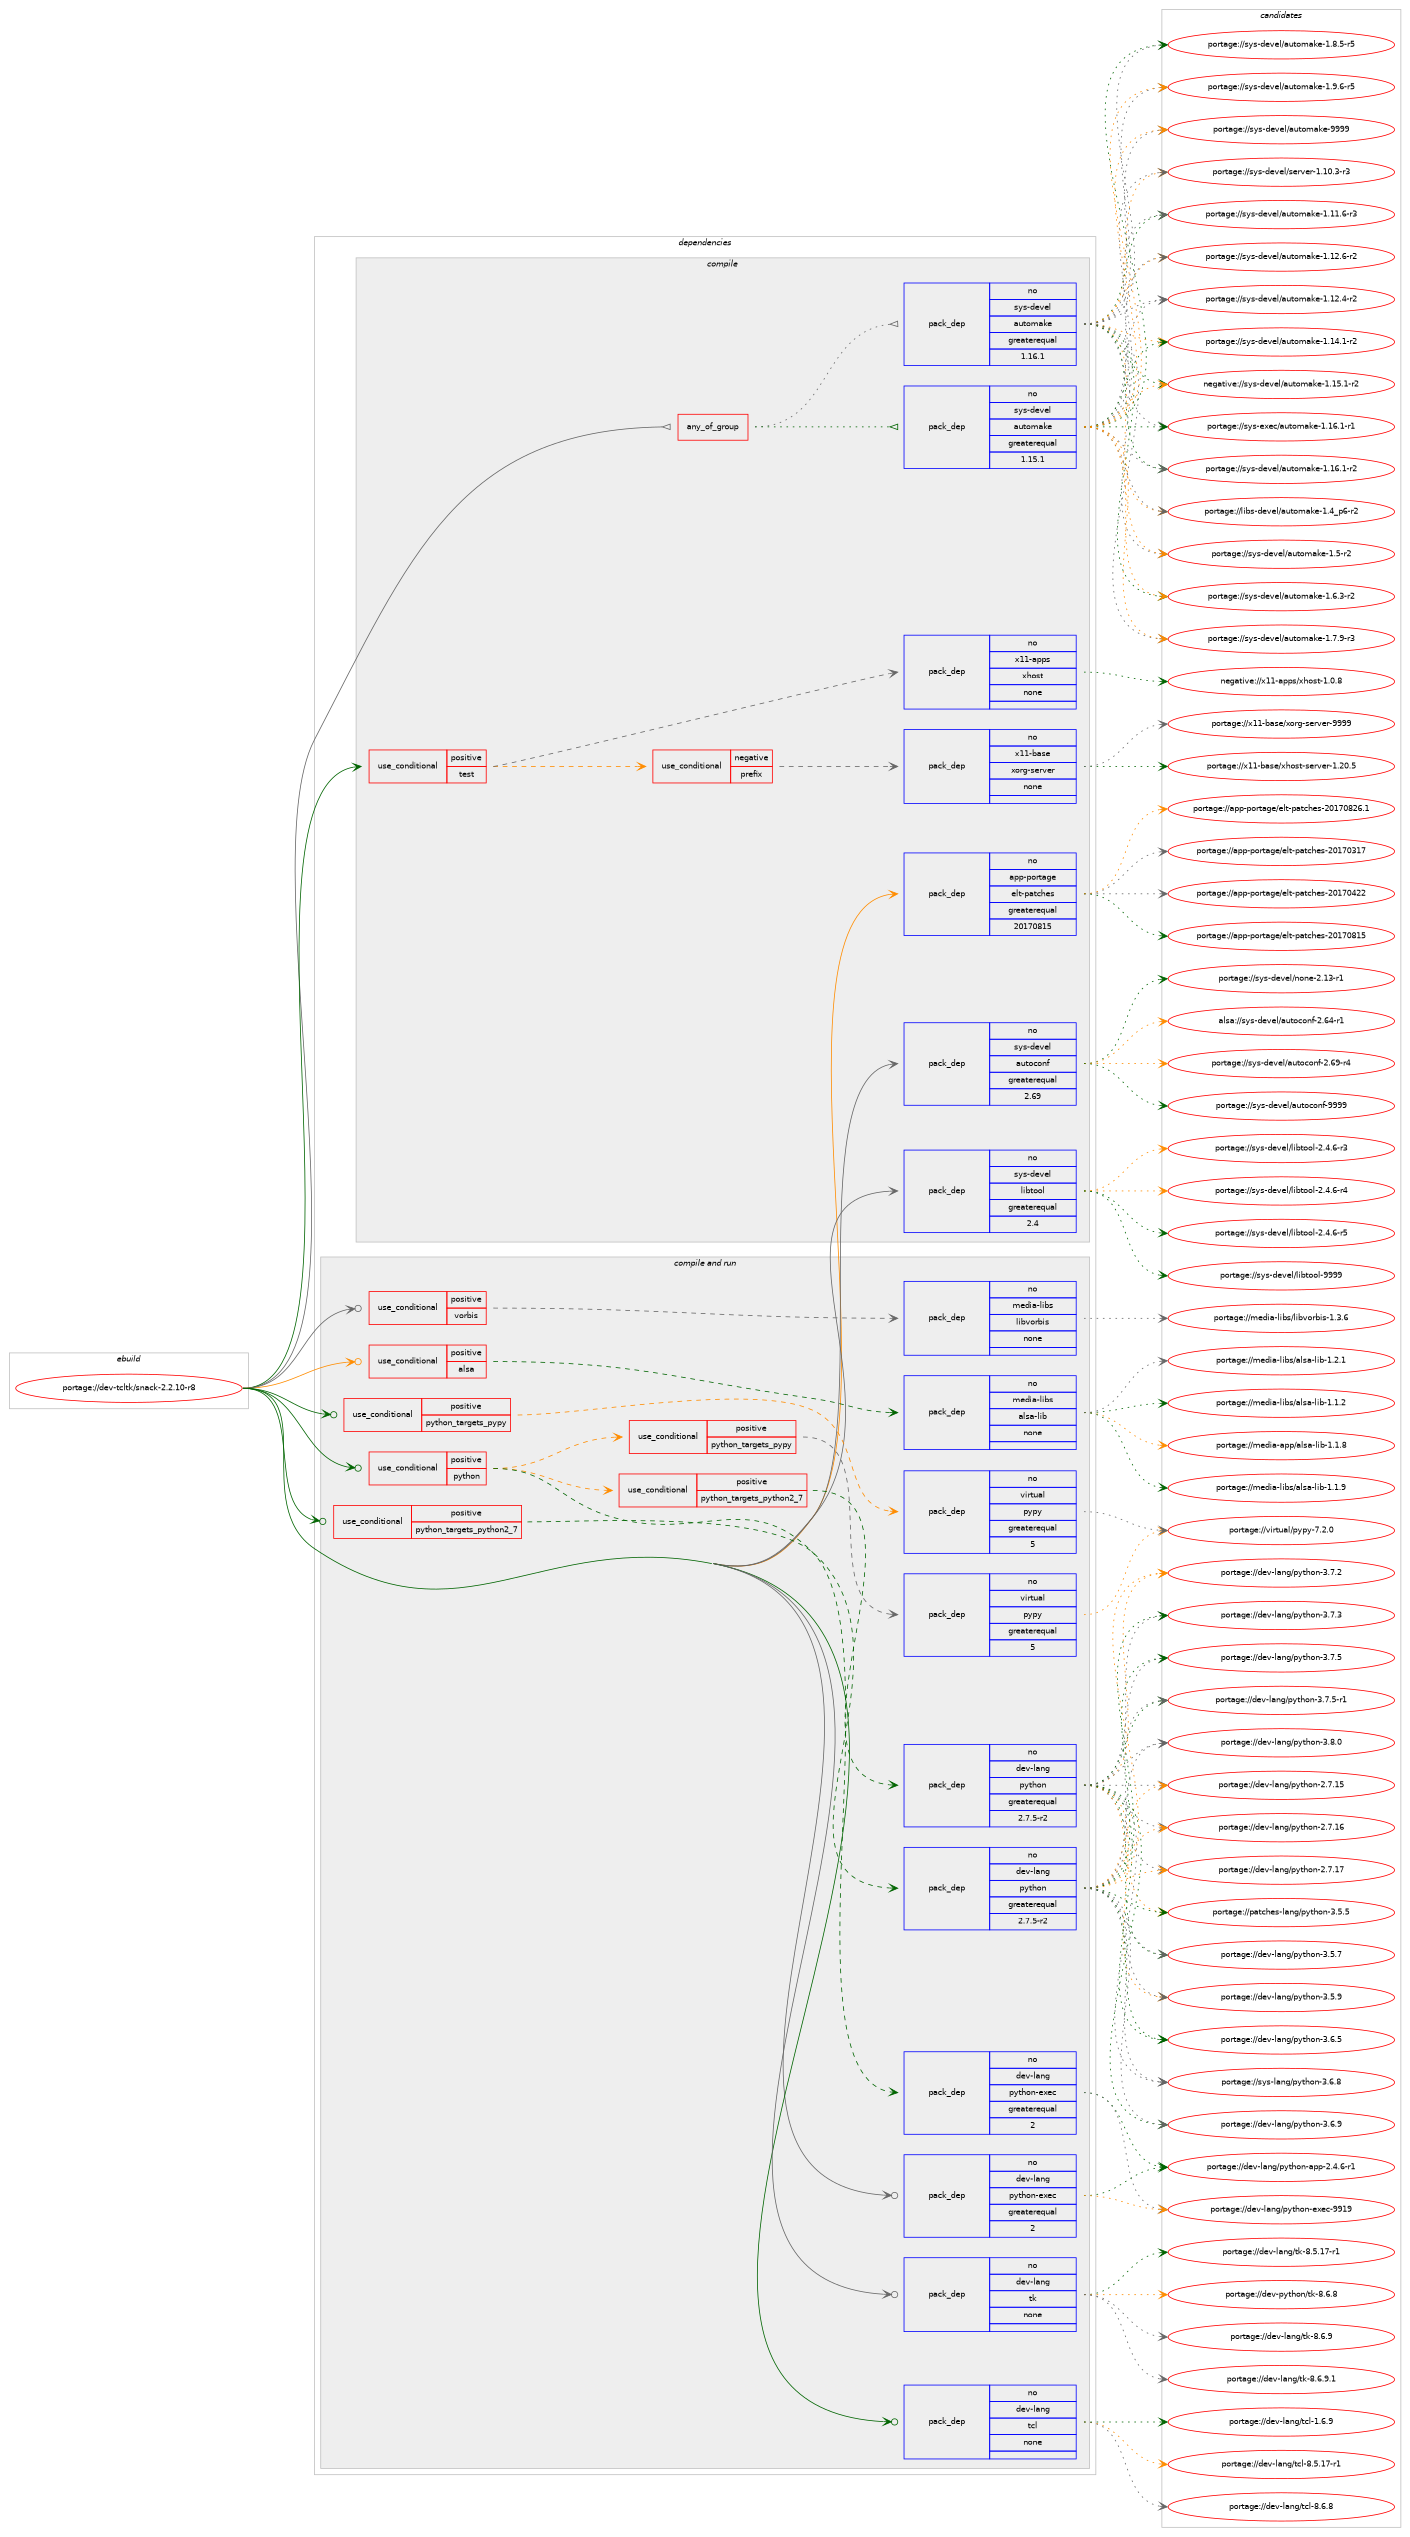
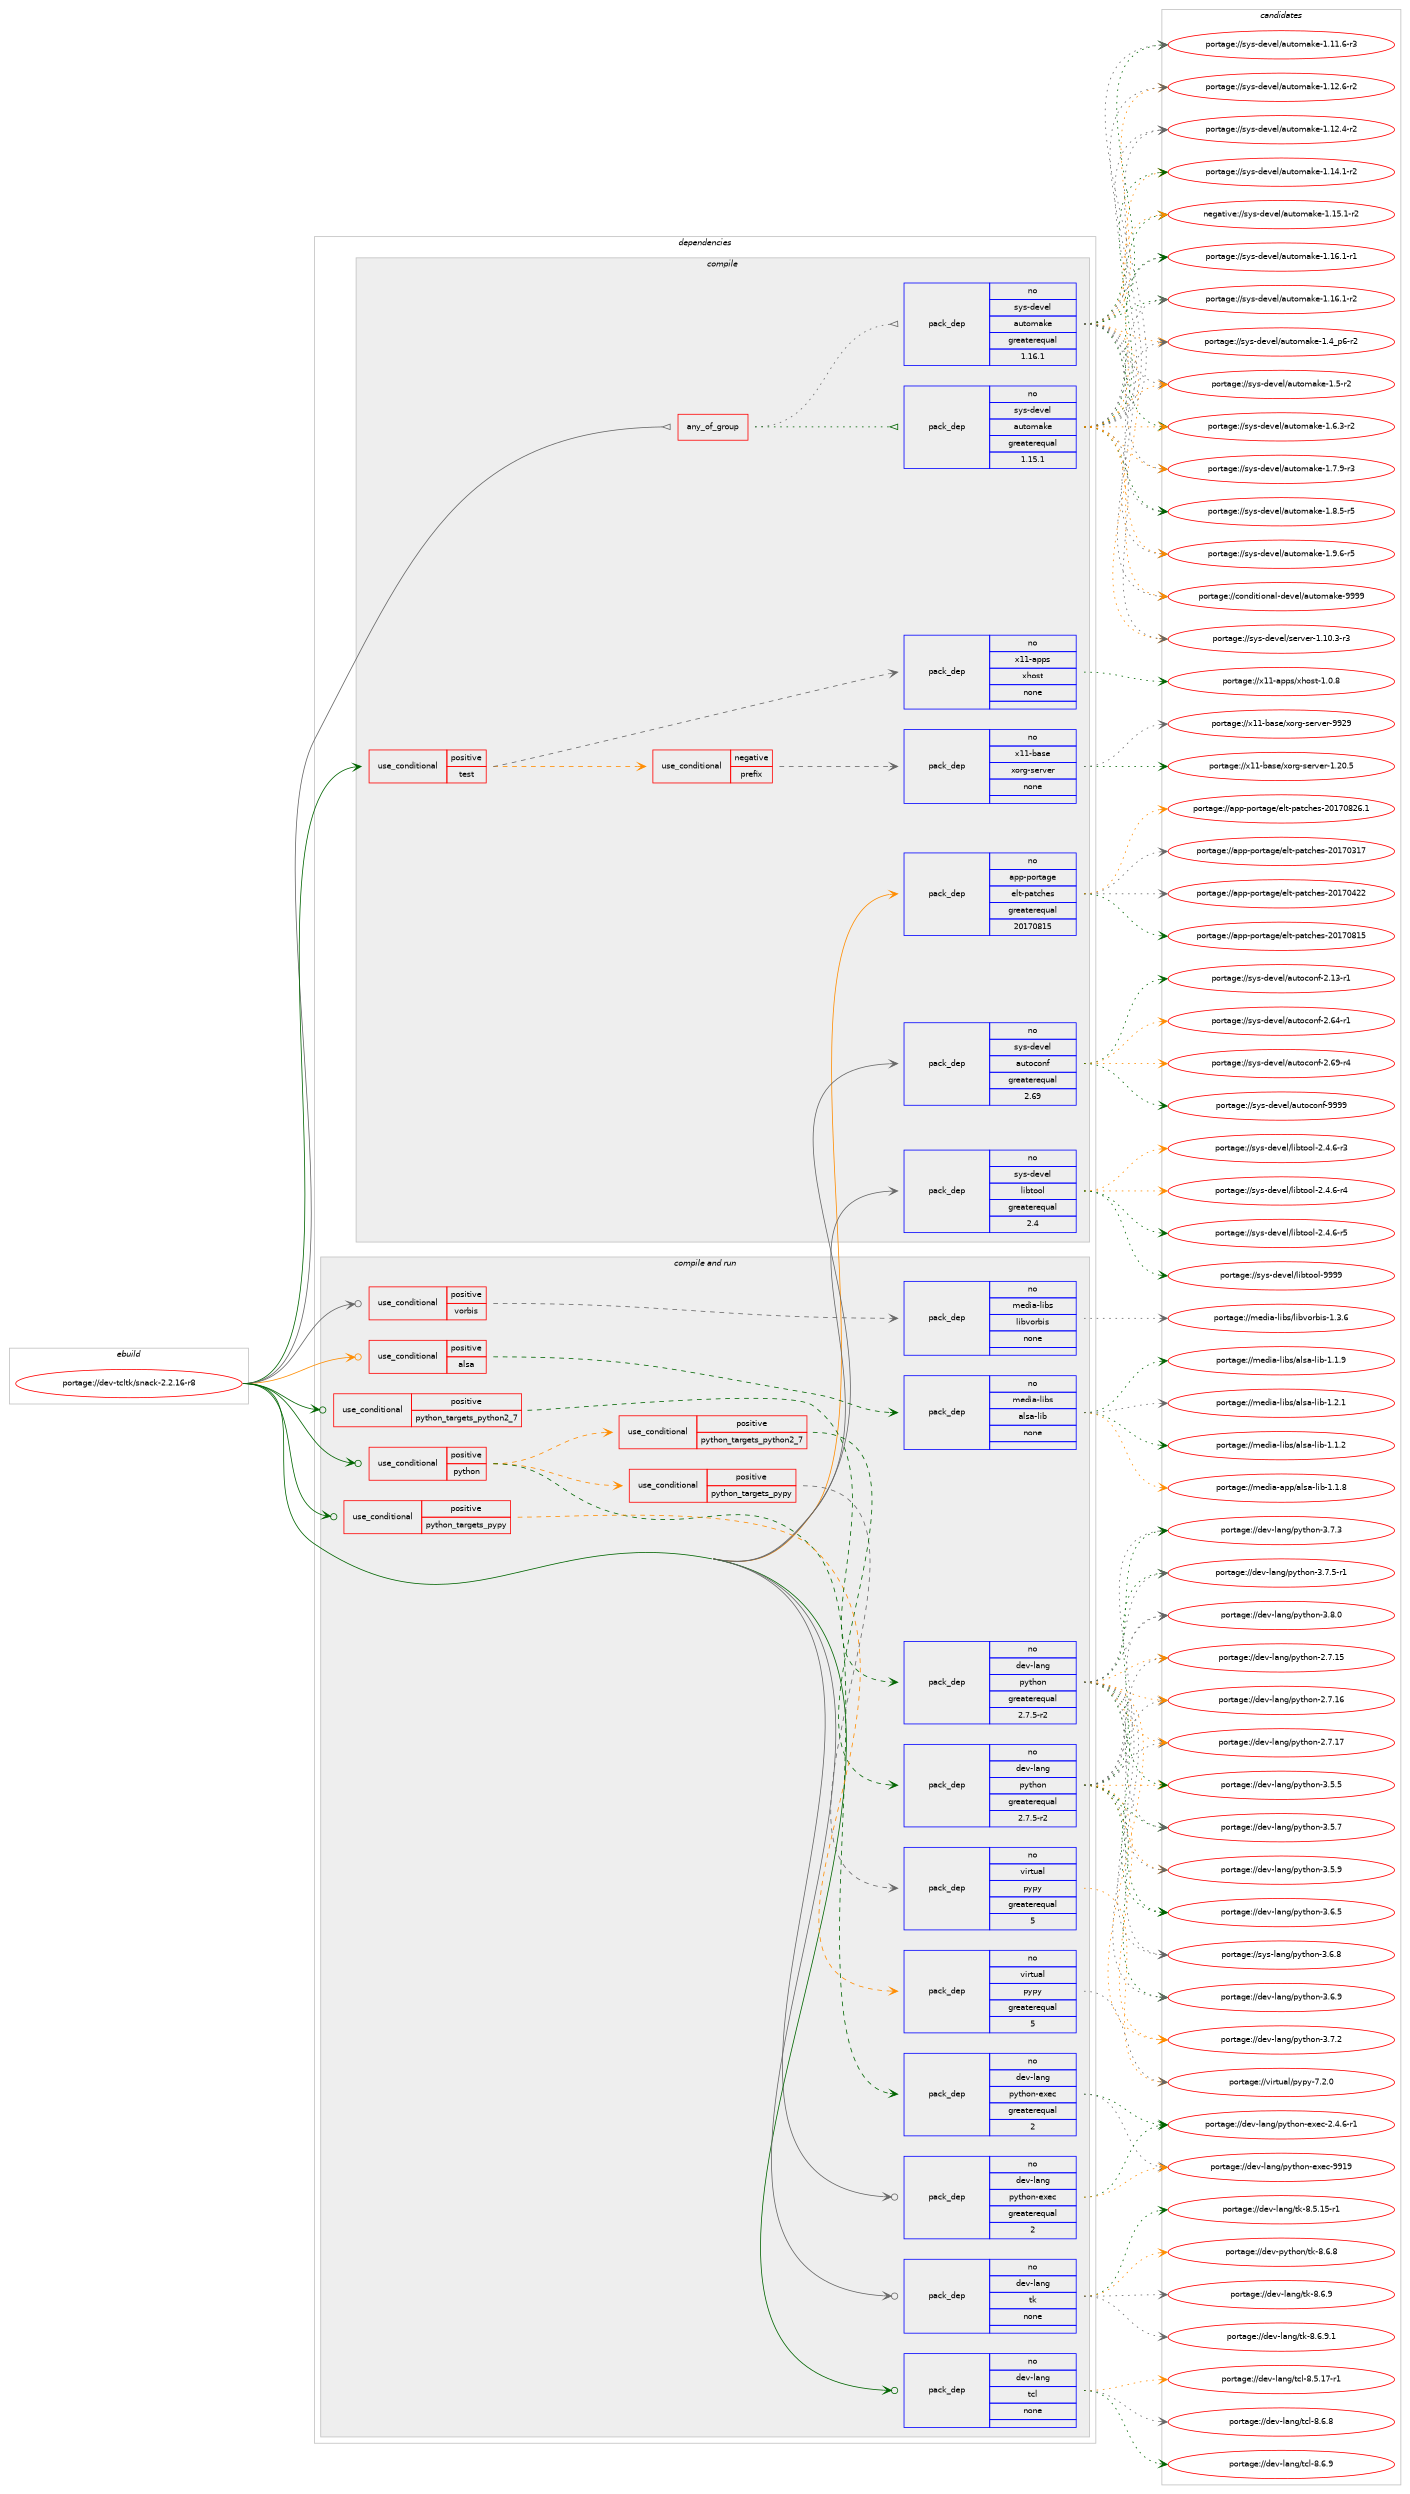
(1281, 130) -> (1281, 597)
(1281, 427) -> (1281, 257)
(1281, 512) -> (1281, 342)
(1281, 682) -> (1281, 682)
(1281, 724) -> (1281, 724)
(1281, 766) -> (1281, 766)
(1281, 979) -> (1281, 979)
(1281, 1021) -> (1281, 1021)
(129, 1388) -> (129, 1384)
(1281, 1658) -> none
(1281, 1913) -> (1281, 1785)
(1281, 2167) -> (1281, 2125)
(1281, 2252) -> (1281, 2210)
(1281, 2422) -> (1281, 2464)
